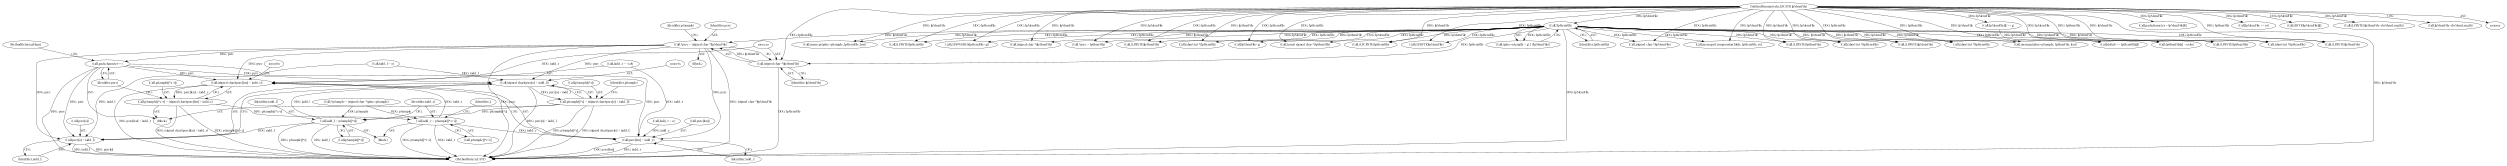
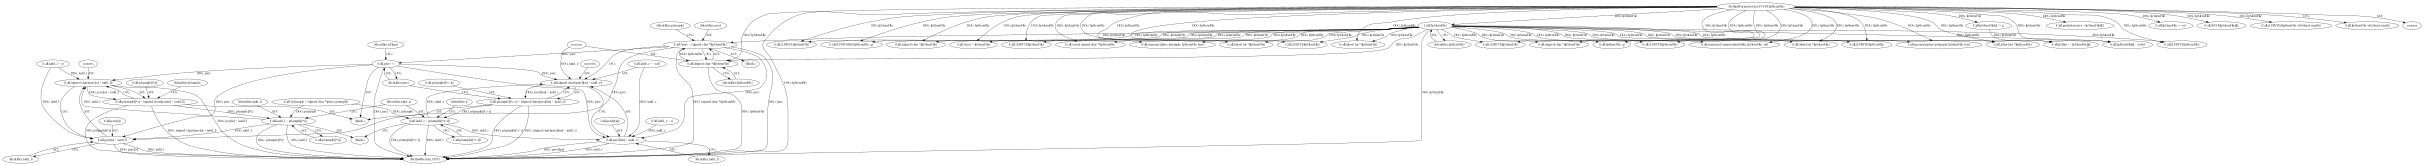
(25, 45) -> (386, 45)
(1371, 45) -> none
(1523, 45) -> none
(601, 56) -> none
(107, 64) -> (386, 64)
(255, 64) -> (613, 64)
(221, 152) -> none
